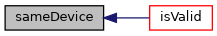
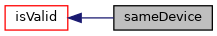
(133, 18) -> (98, 18)
